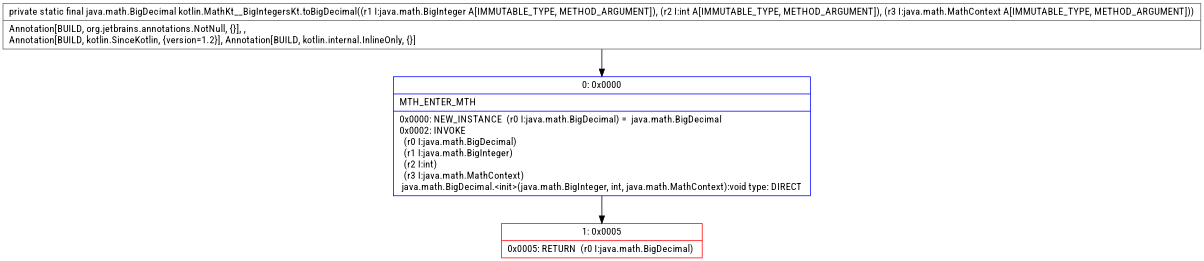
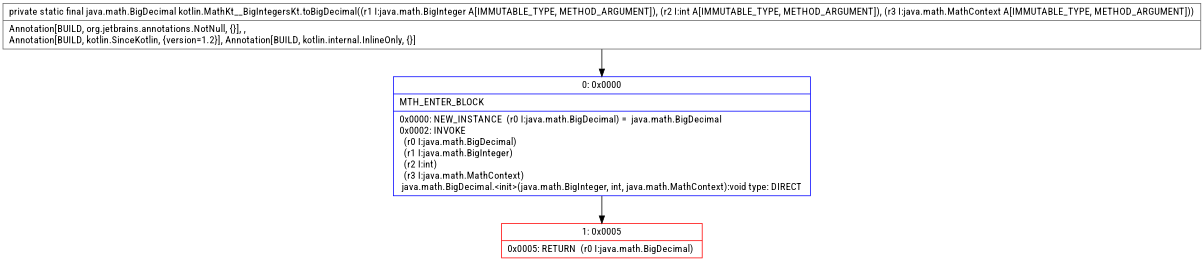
(438, 102) -> (442, 102)
